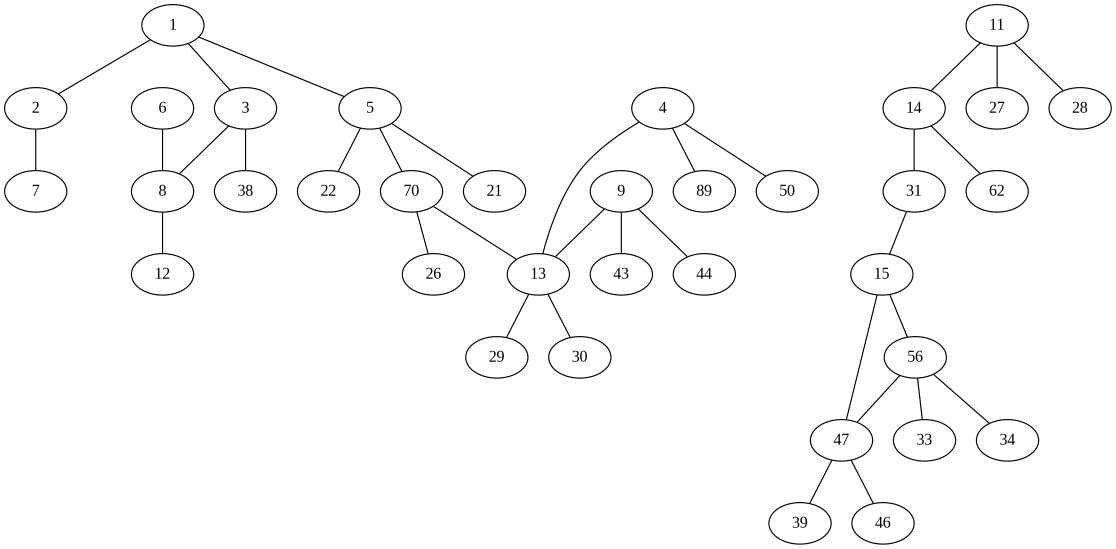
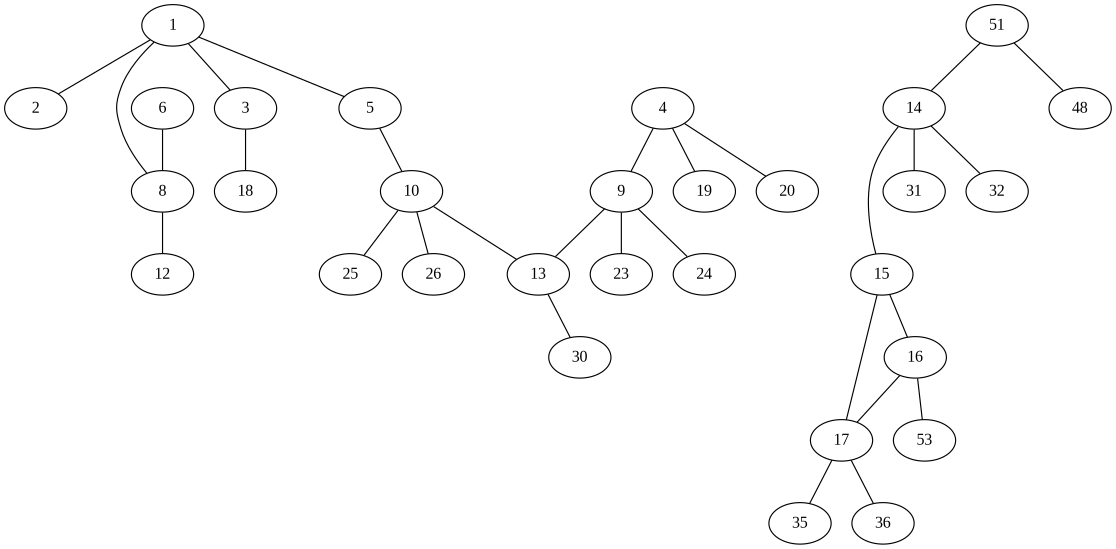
(997, 25) -> (997, 25)
(997, 108) -> none
(1080, 108) -> (1080, 108)
(204, 150) -> (117, 105)
(576, 177) -> (642, 150)
(36, 191) -> none
(246, 191) -> (246, 191)
(329, 191) -> none
(412, 191) -> (412, 191)
(495, 191) -> none
(704, 191) -> (704, 191)
(787, 191) -> (787, 191)
(997, 191) -> (997, 191)
(898, 233) -> (869, 187)
none -> (350, 274)
(621, 274) -> (621, 274)
(704, 274) -> (704, 274)
(497, 357) -> none
(915, 357) -> (915, 357)
(842, 440) -> (842, 440)
(925, 440) -> (925, 440)
(1008, 440) -> none
(800, 523) -> (800, 523)
(883, 523) -> (883, 523)
